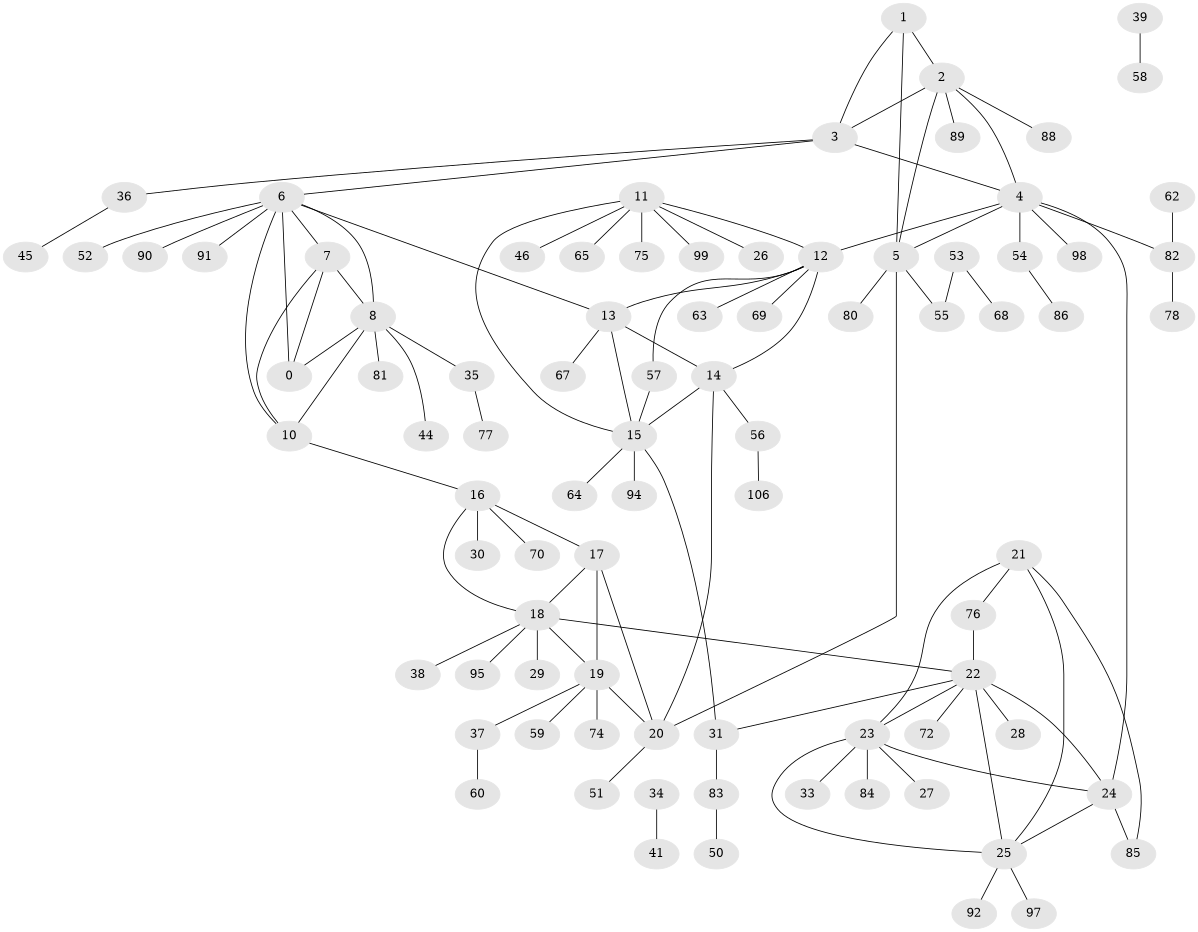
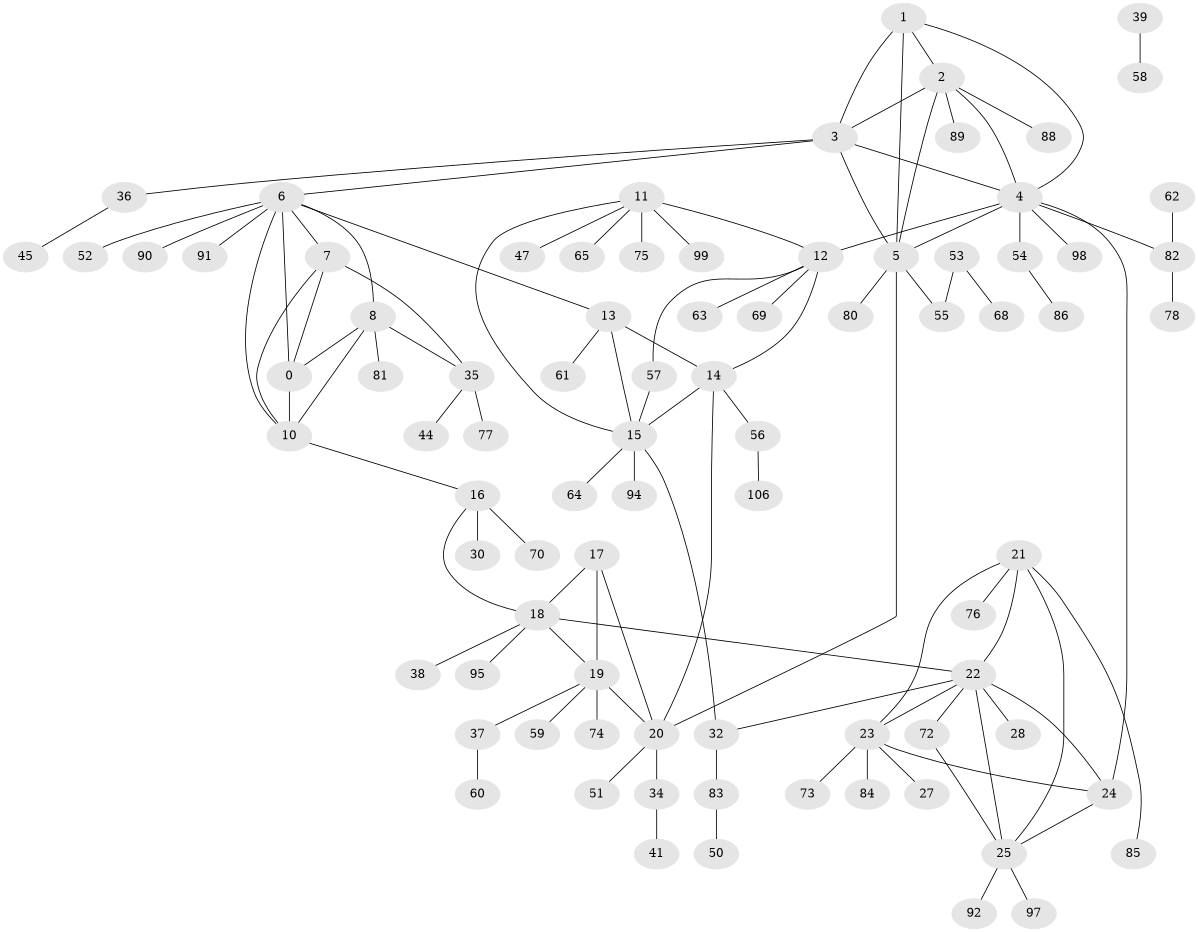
none -> (1046, 84)
none -> (862, 199)
(522, 257) -> (522, 257)
(761, 257) -> none
(350, 287) -> (409, 307)
(715, 288) -> none
(415, 371) -> (449, 406)
(563, 376) -> (563, 376)
none -> (289, 406)
(537, 526) -> none
(973, 645) -> (1008, 619)
(537, 675) -> none
(716, 735) -> (716, 735)
none -> (657, 765)
(808, 794) -> (808, 794)
(1121, 824) -> none
(821, 831) -> (966, 794)
